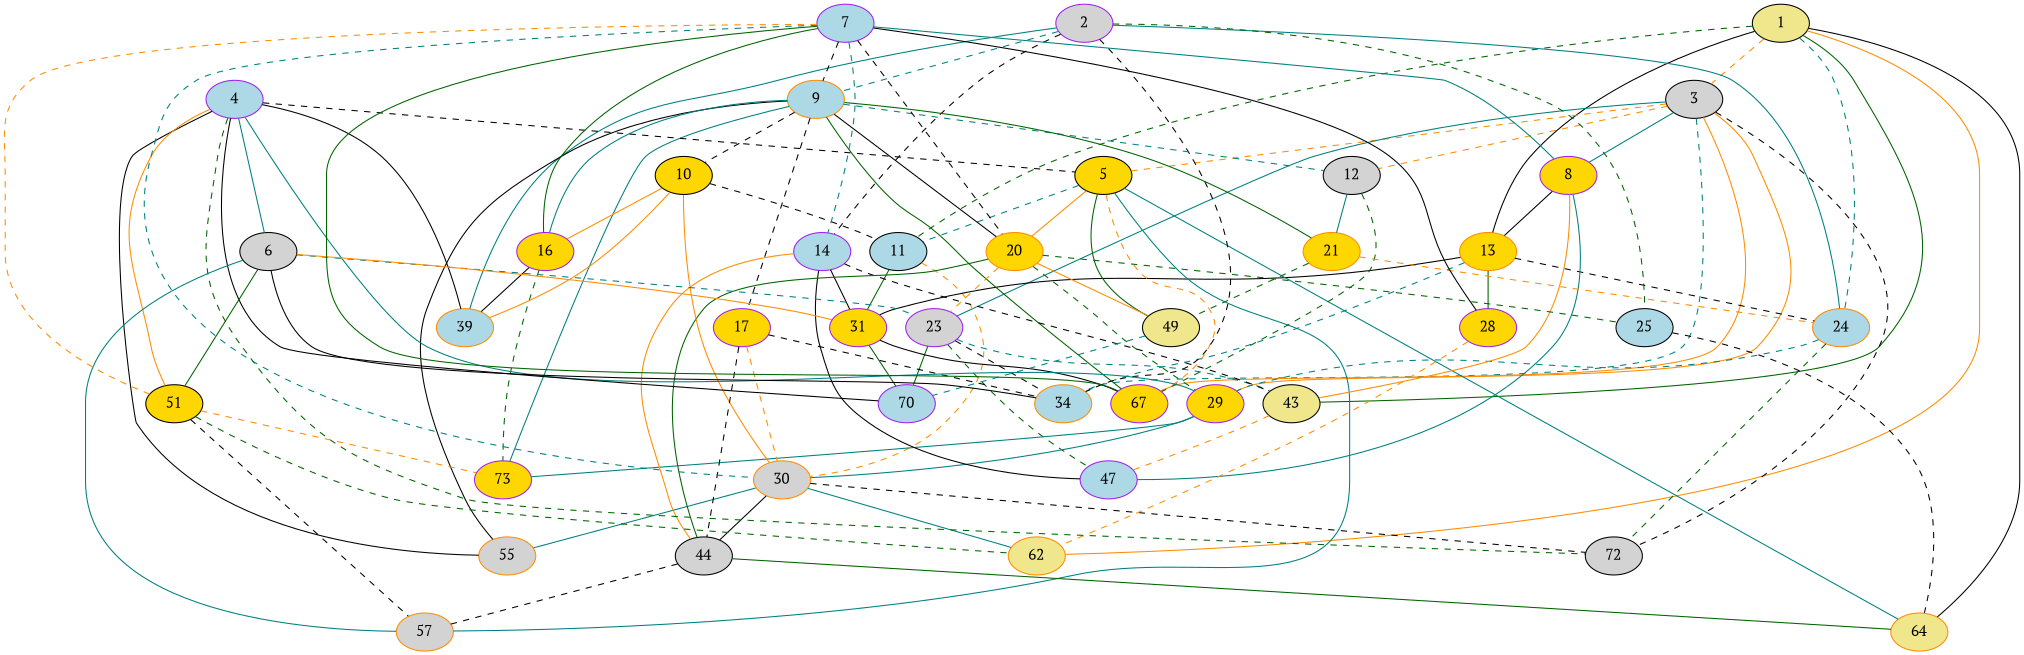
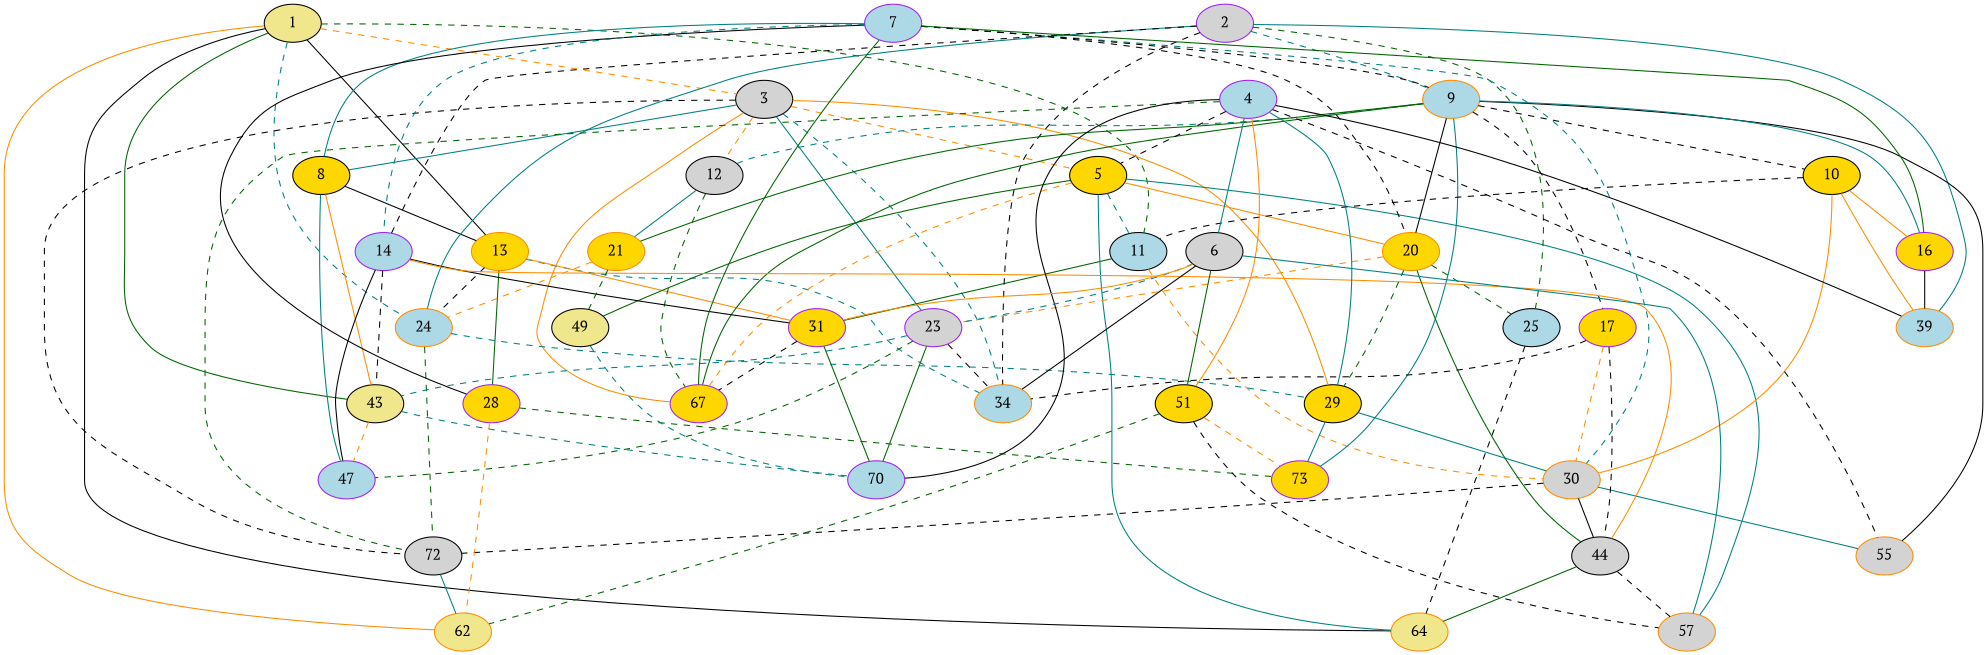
(224, 44) -> none
(1568, 175) -> (321, 175)
(1169, 279) -> (645, 287)
(1093, 290) -> none
(513, 359) -> (877, 443)
(974, 363) -> (752, 369)
(1215, 404) -> (1333, 404)
(143, 430) -> (1613, 248)
none -> (602, 446)
(909, 518) -> (449, 595)
